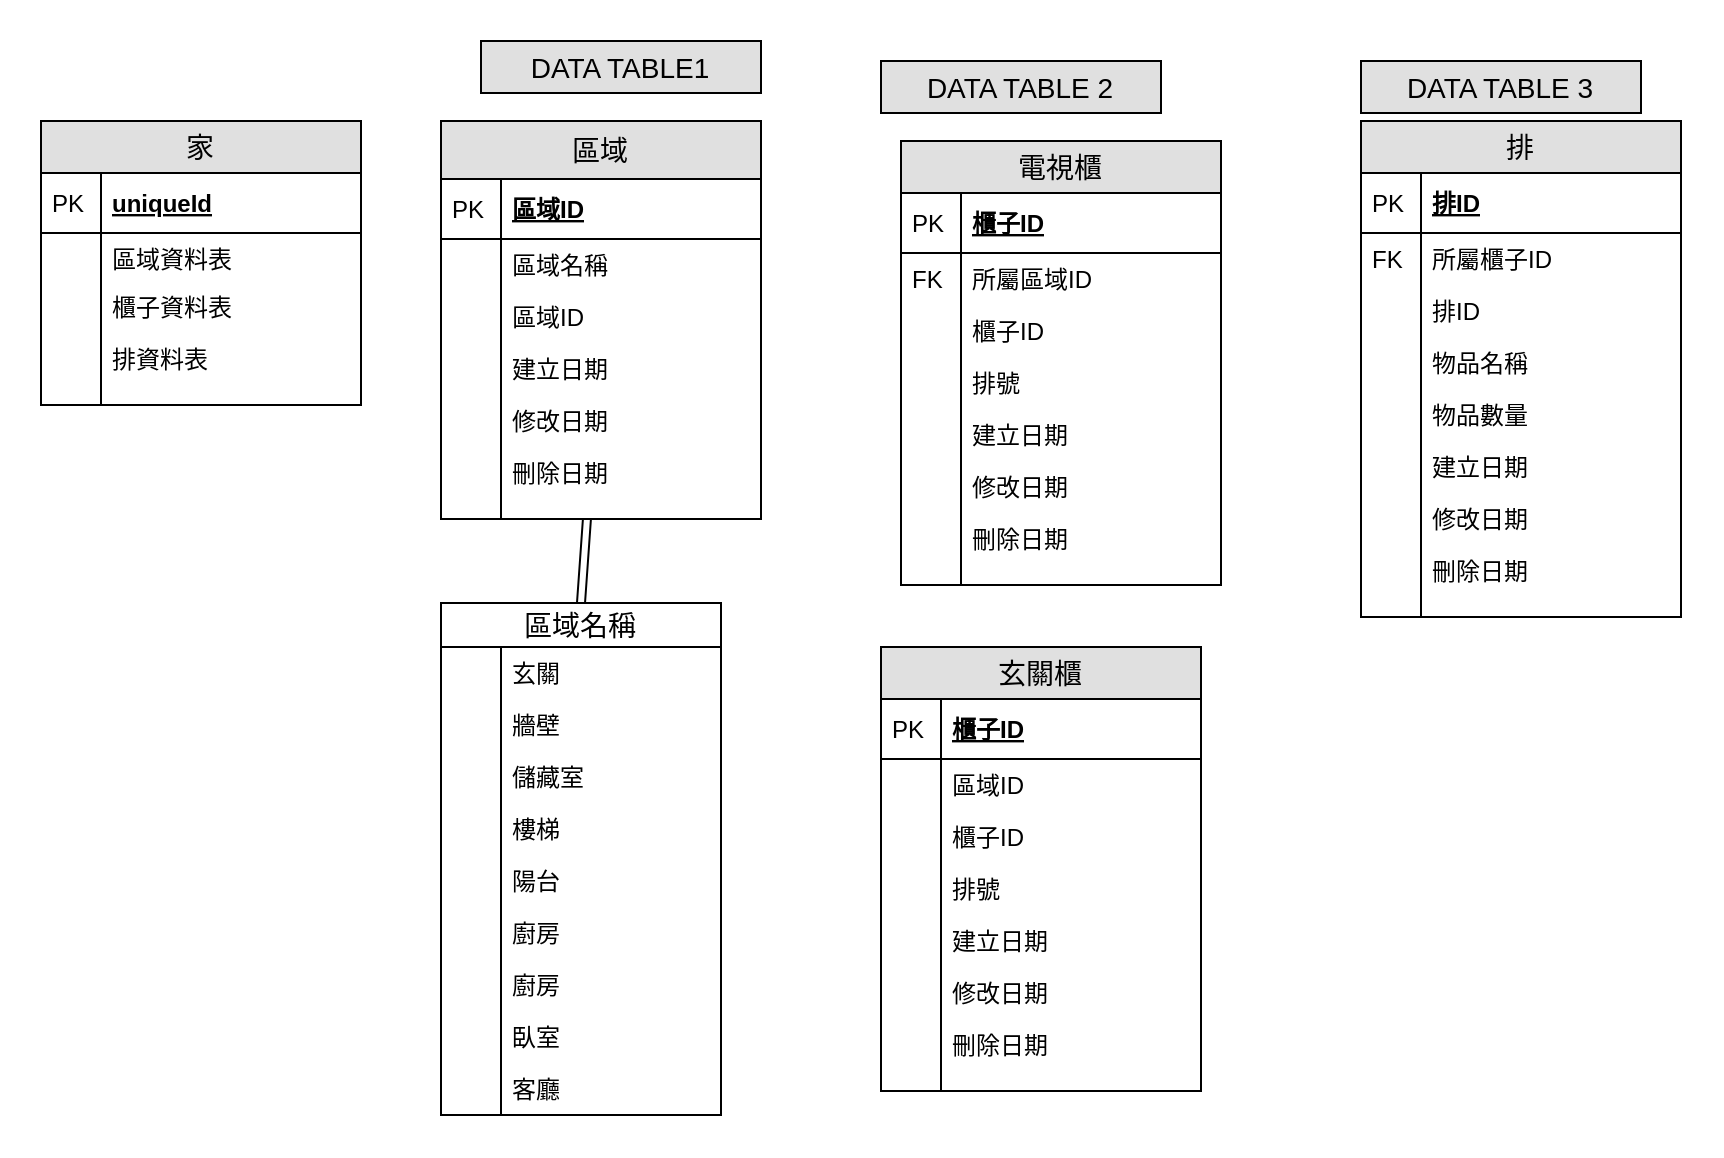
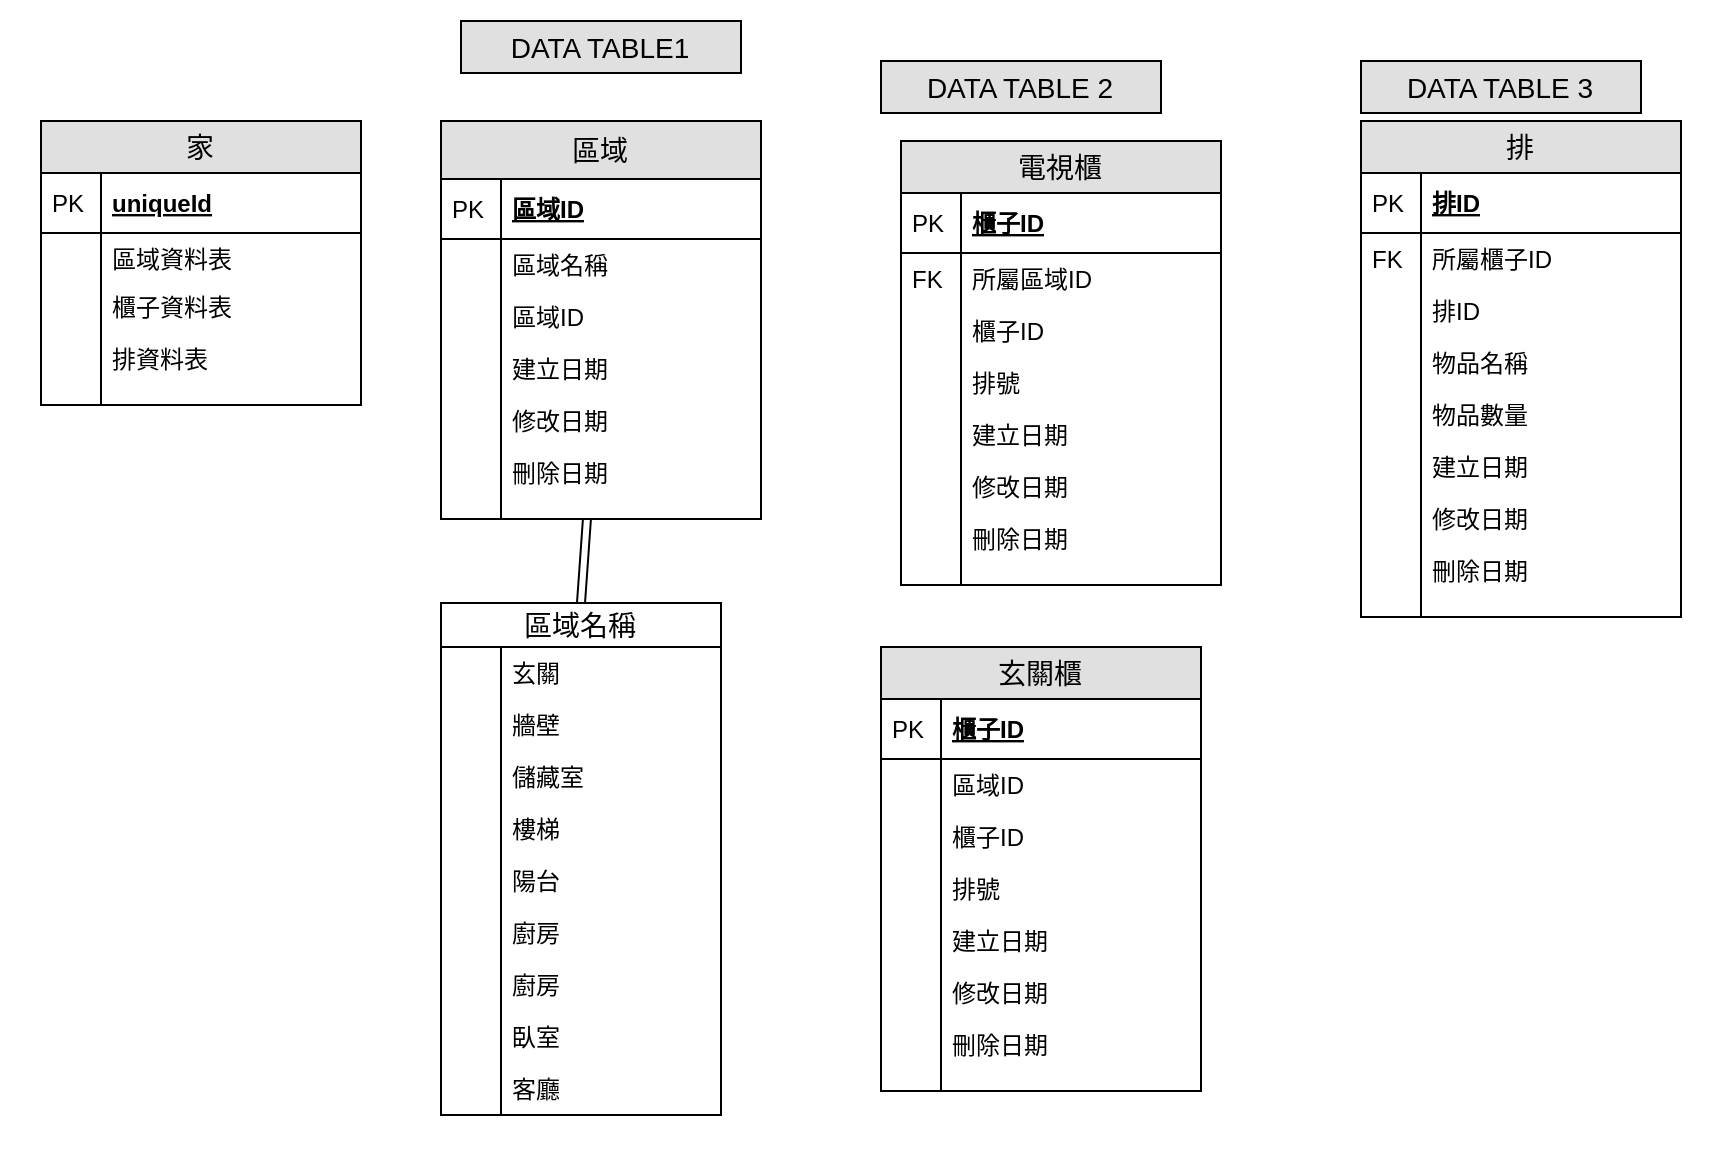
(621, 67) -> (601, 47)
